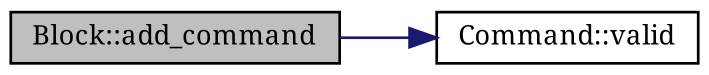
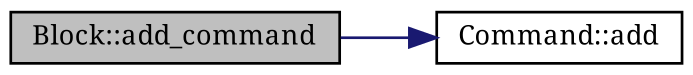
(567, 38) -> (559, 38)
